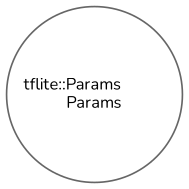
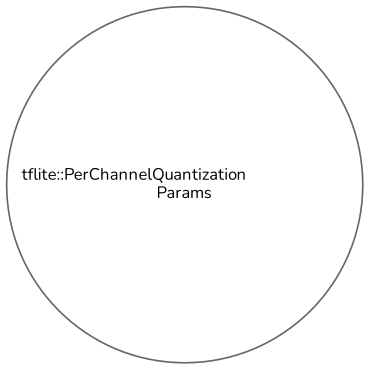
(95, 95) -> (185, 185)
